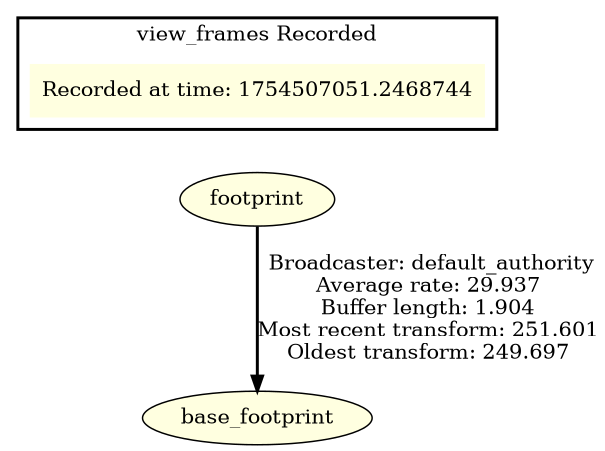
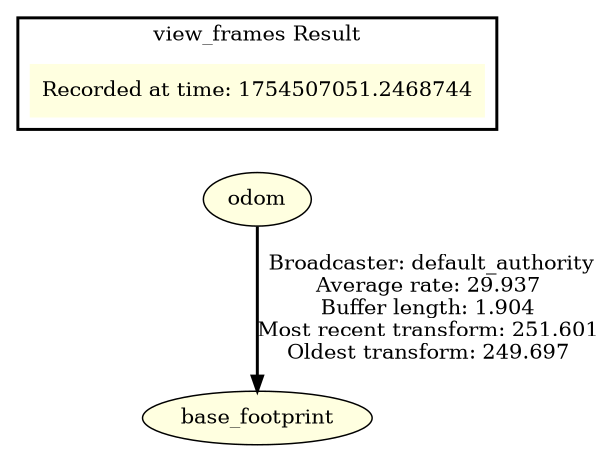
(257, 35) -> (257, 35)
(257, 199) -> (257, 199)
